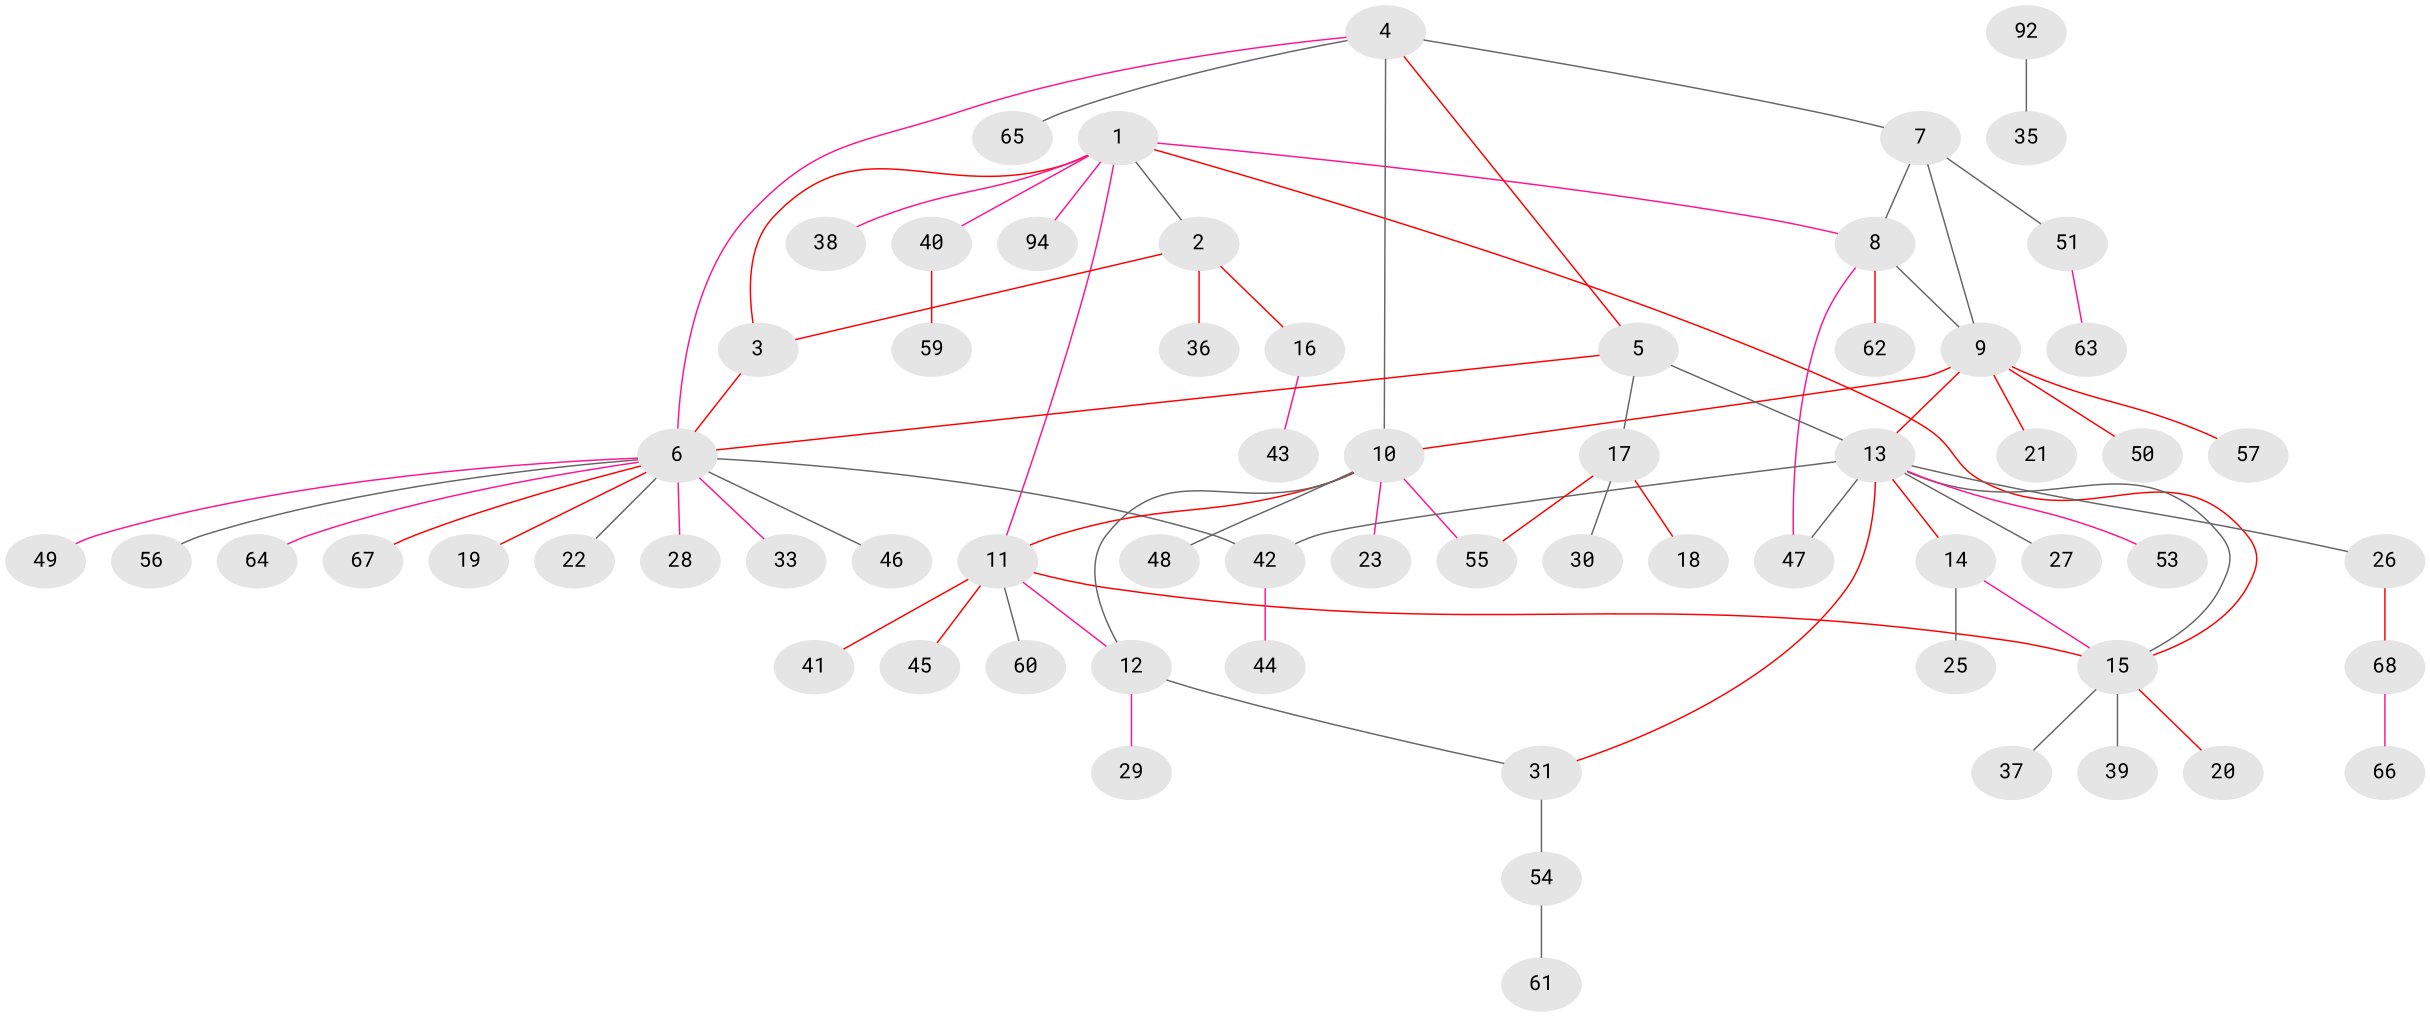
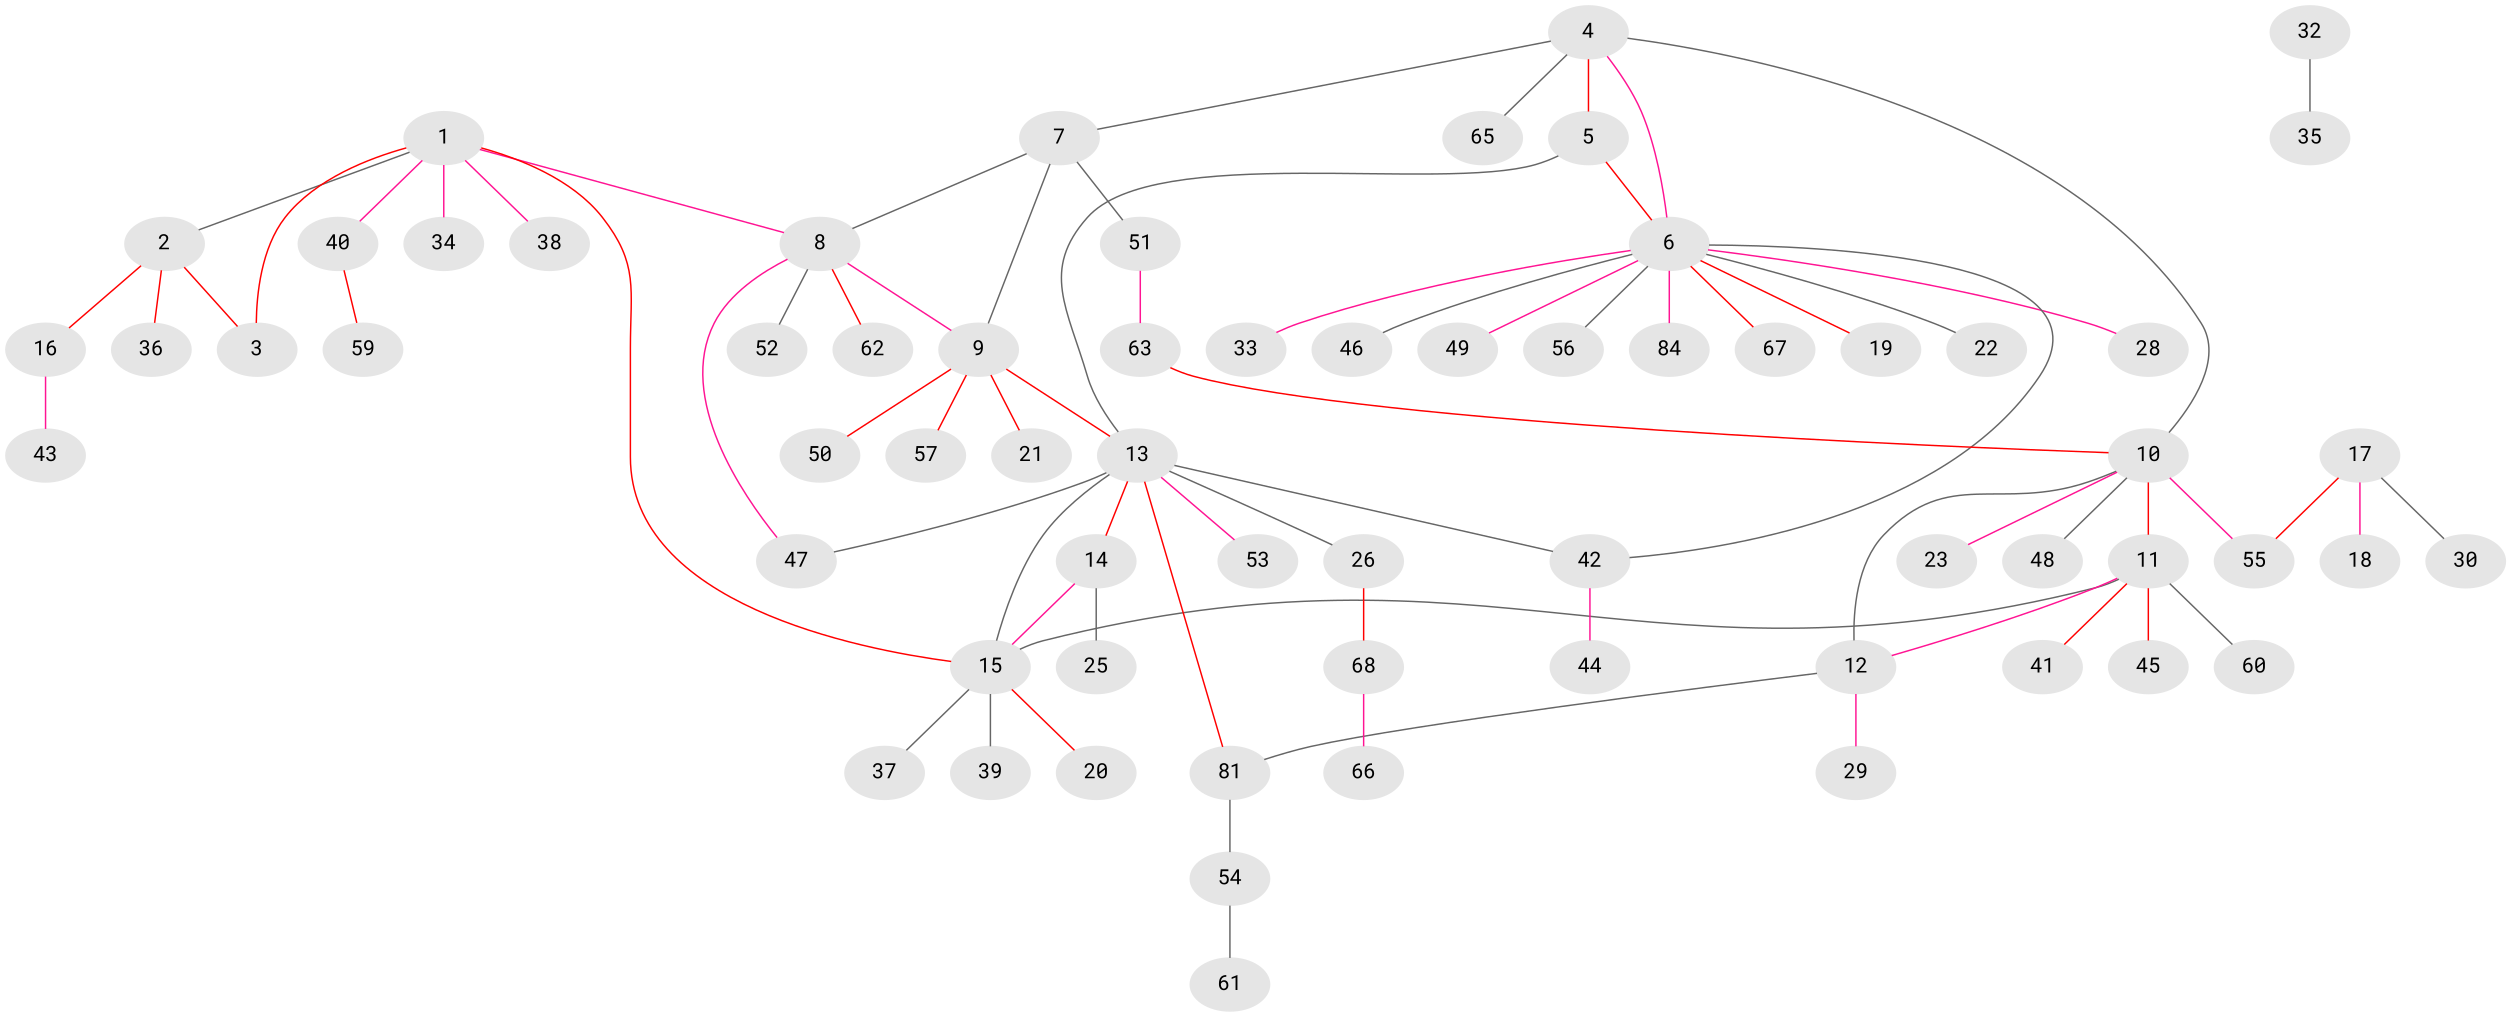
(2026, 32) -> (2310, 32)
(1037, 244) -> (444, 244)
(1928, 297) -> (899, 297)
none -> (767, 350)
(1067, 352) -> none
(1629, 402) -> none
(718, 403) -> none
(1688, 412) -> (1637, 429)
(1654, 508) -> (2360, 509)
(257, 561) -> (1669, 350)
(2062, 561) -> none
(1558, 614) -> (1569, 614)
(1541, 773) -> (1230, 773)
